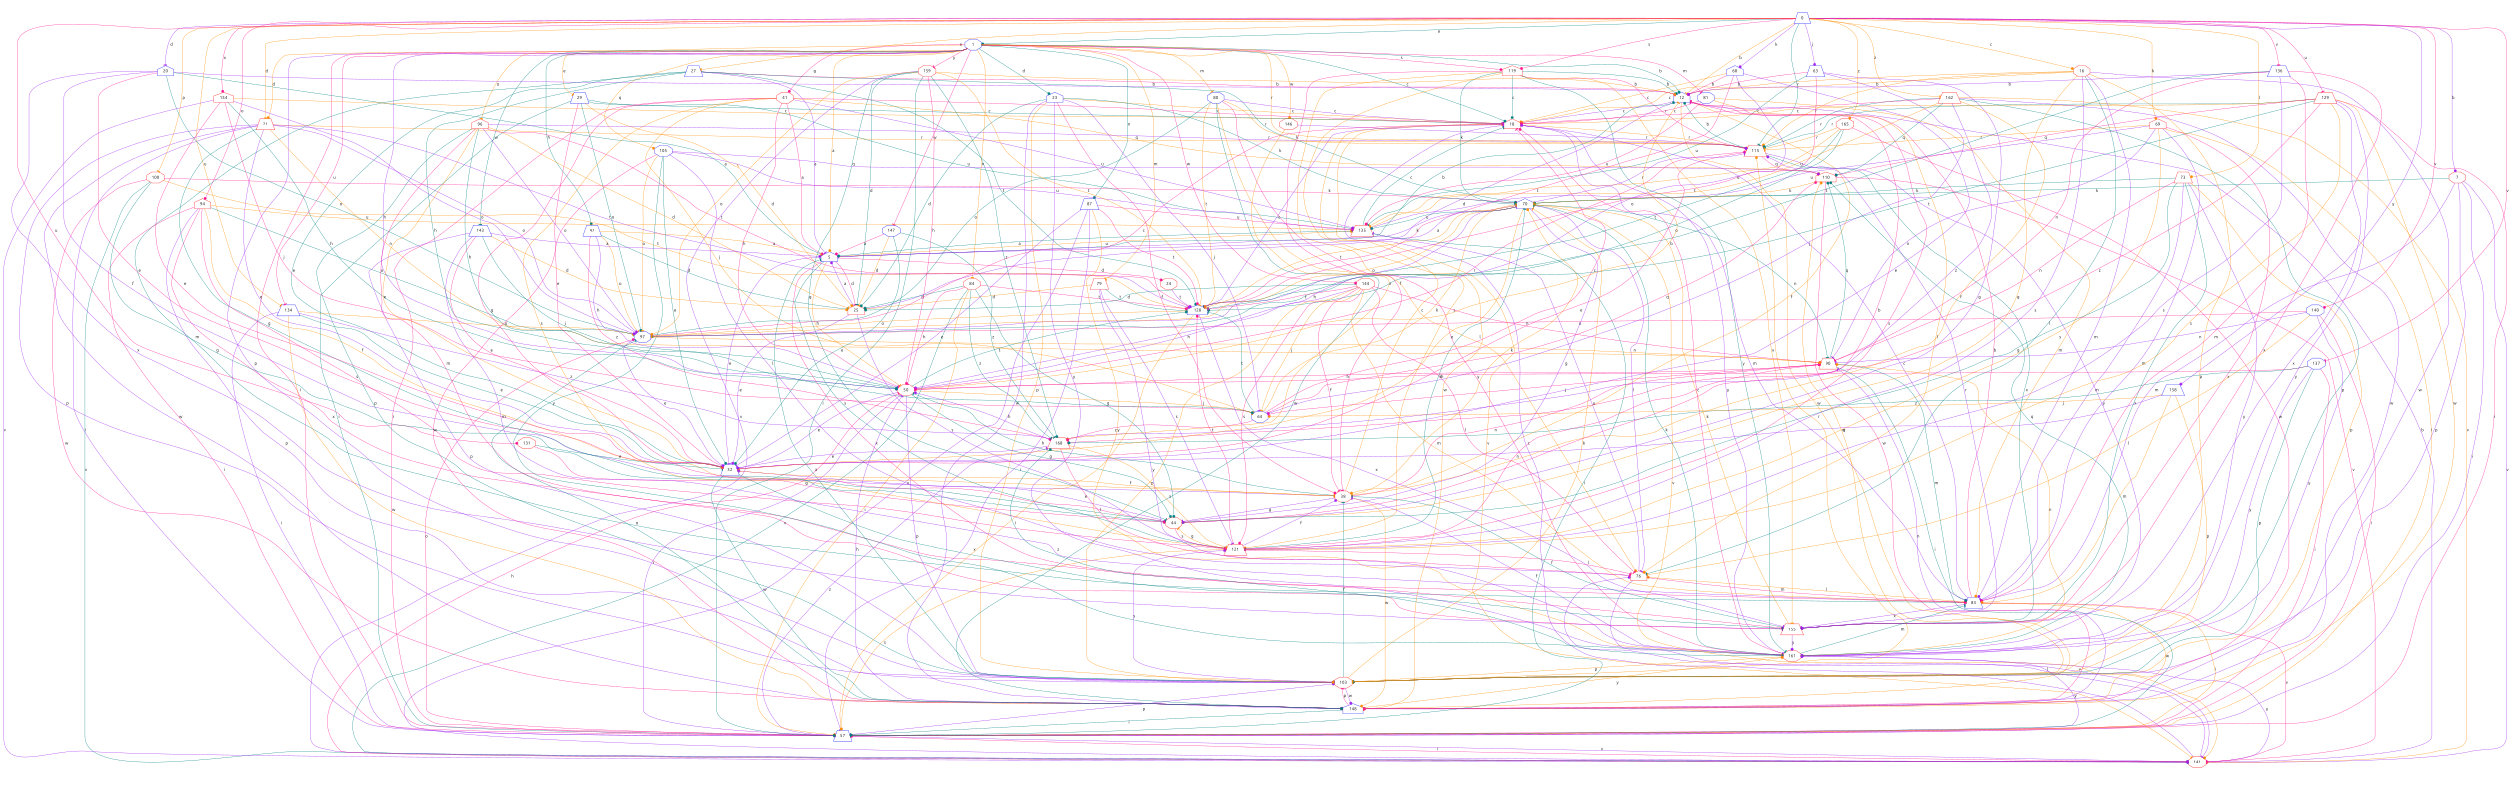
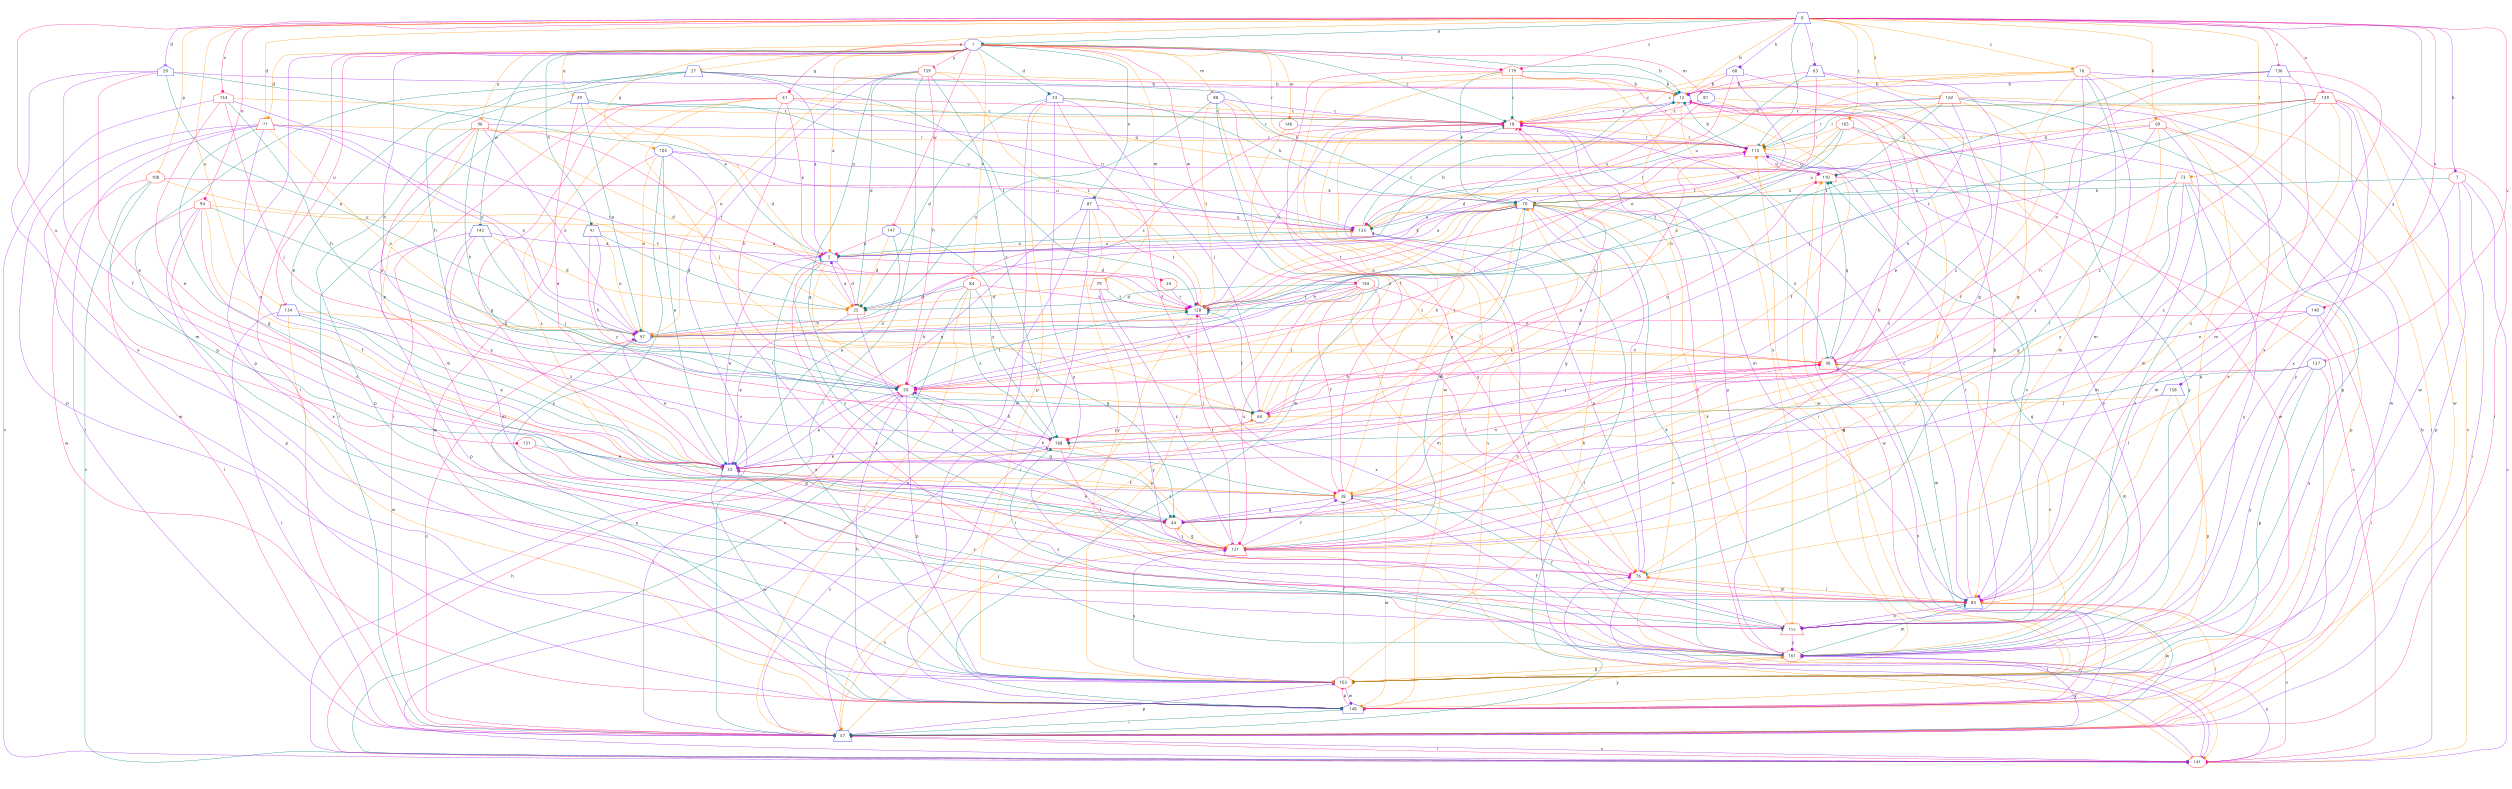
(1739, 346) -> (2169, 445)
none -> (1027, 546)
